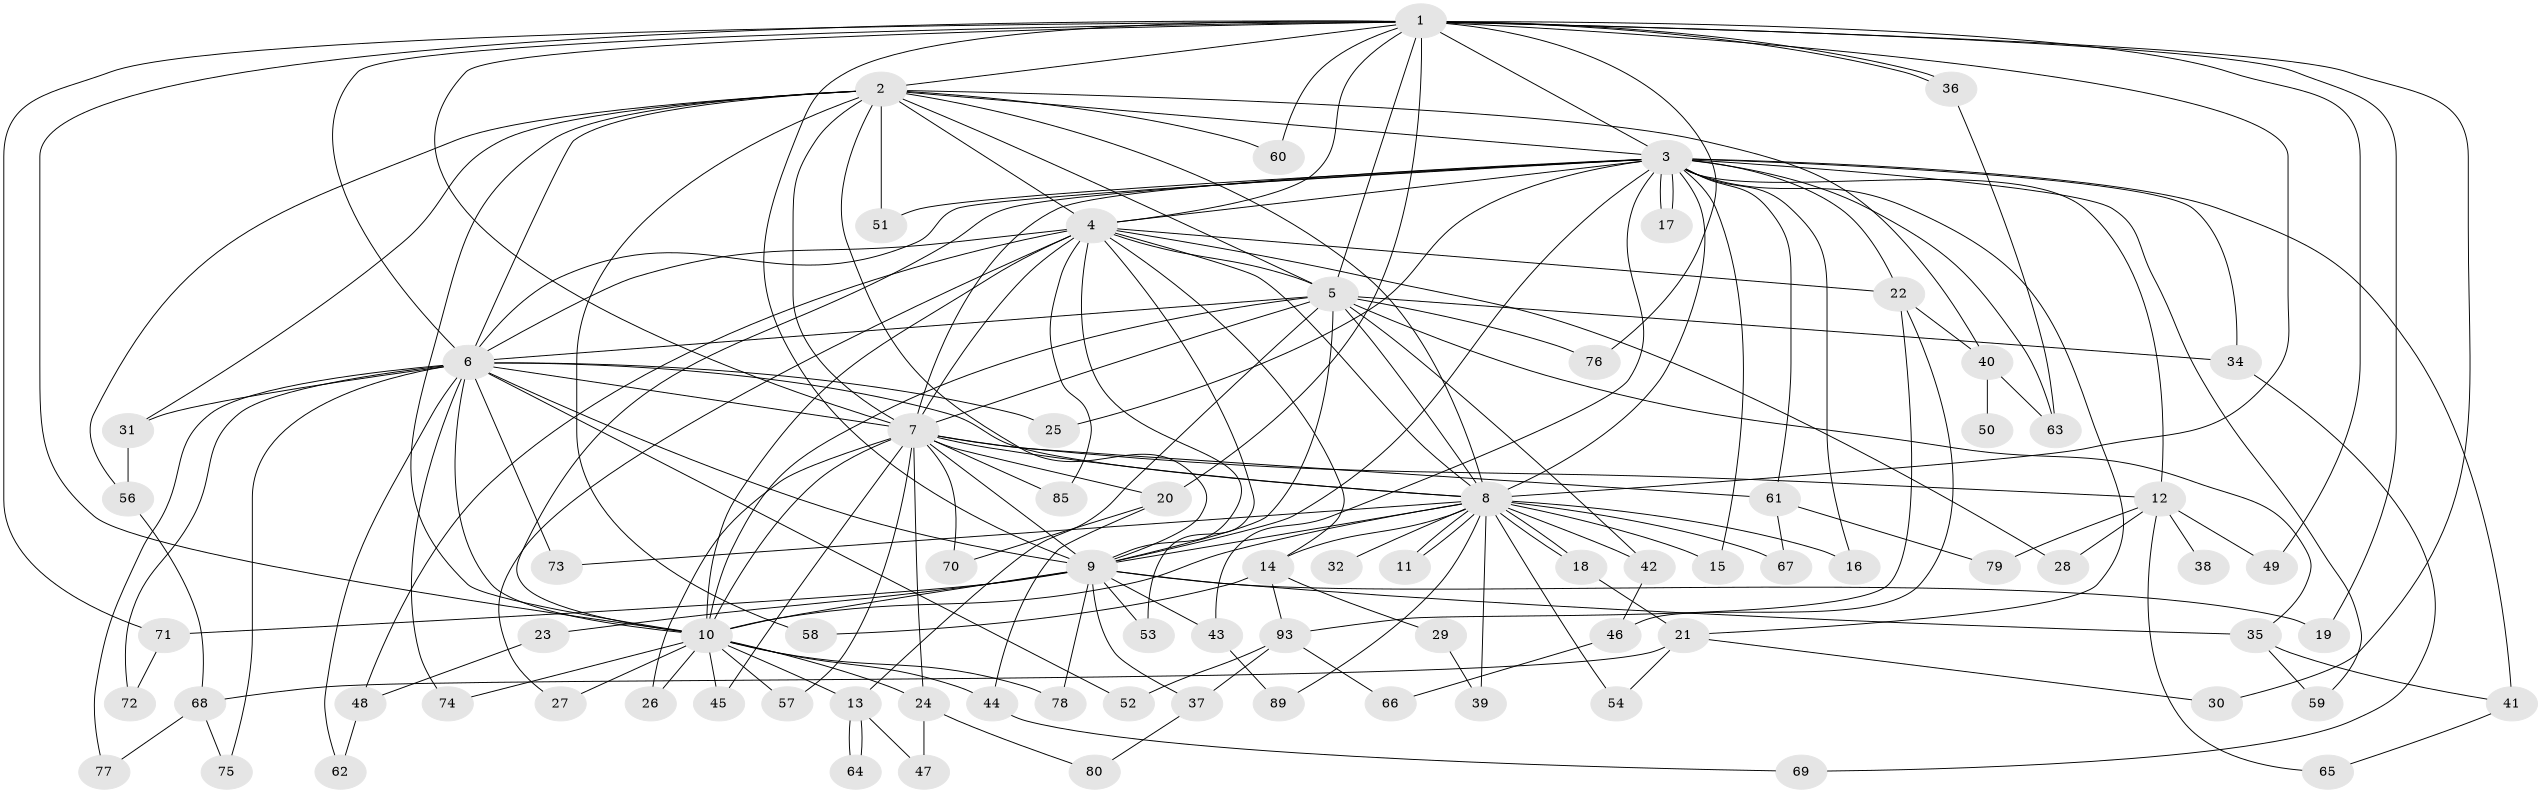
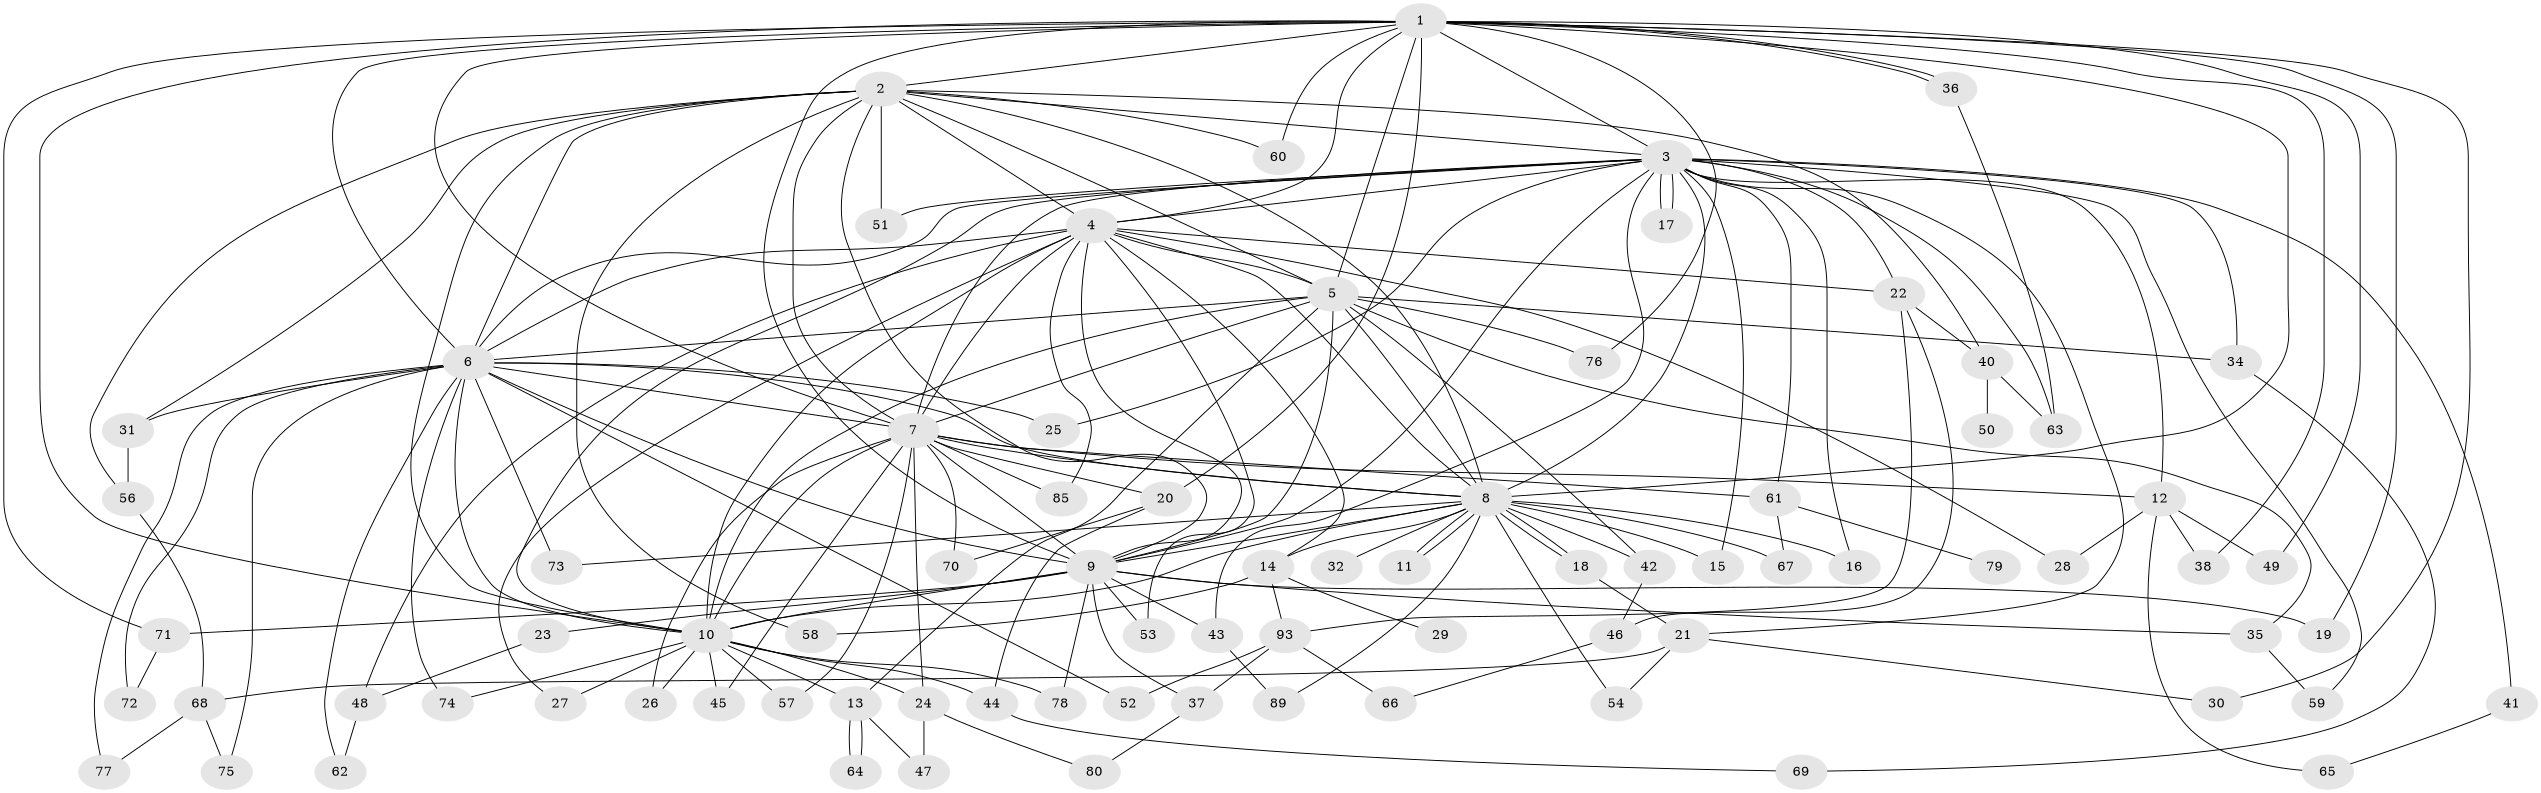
none -> (2120, 71)
(2076, 531) -> none
(2380, 678) -> none
(1481, 704) -> none
